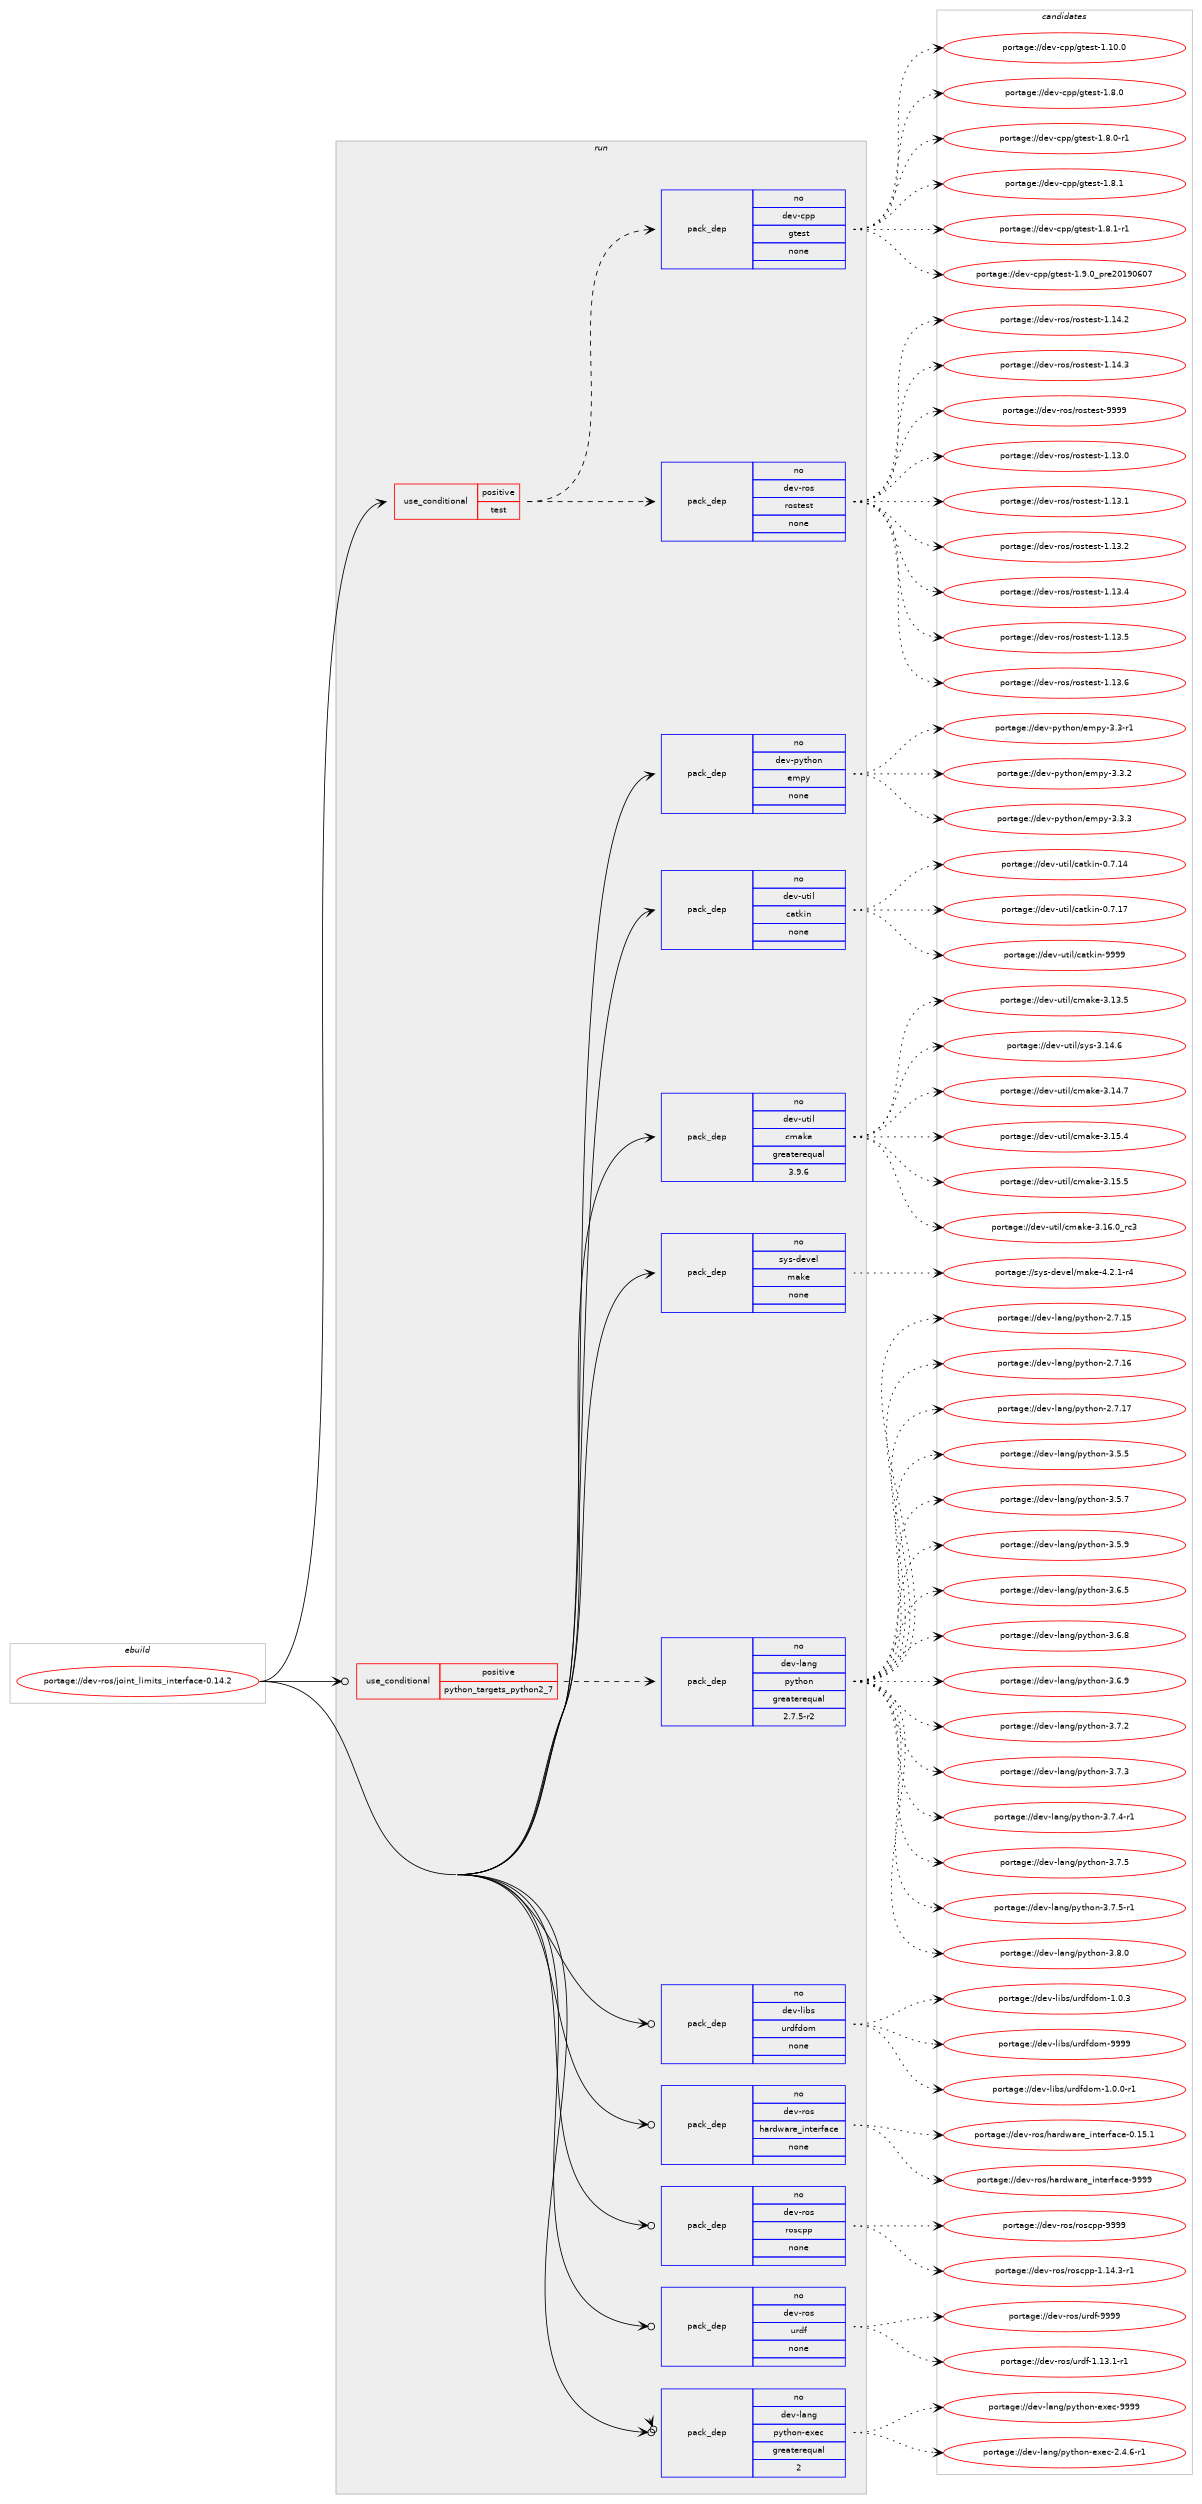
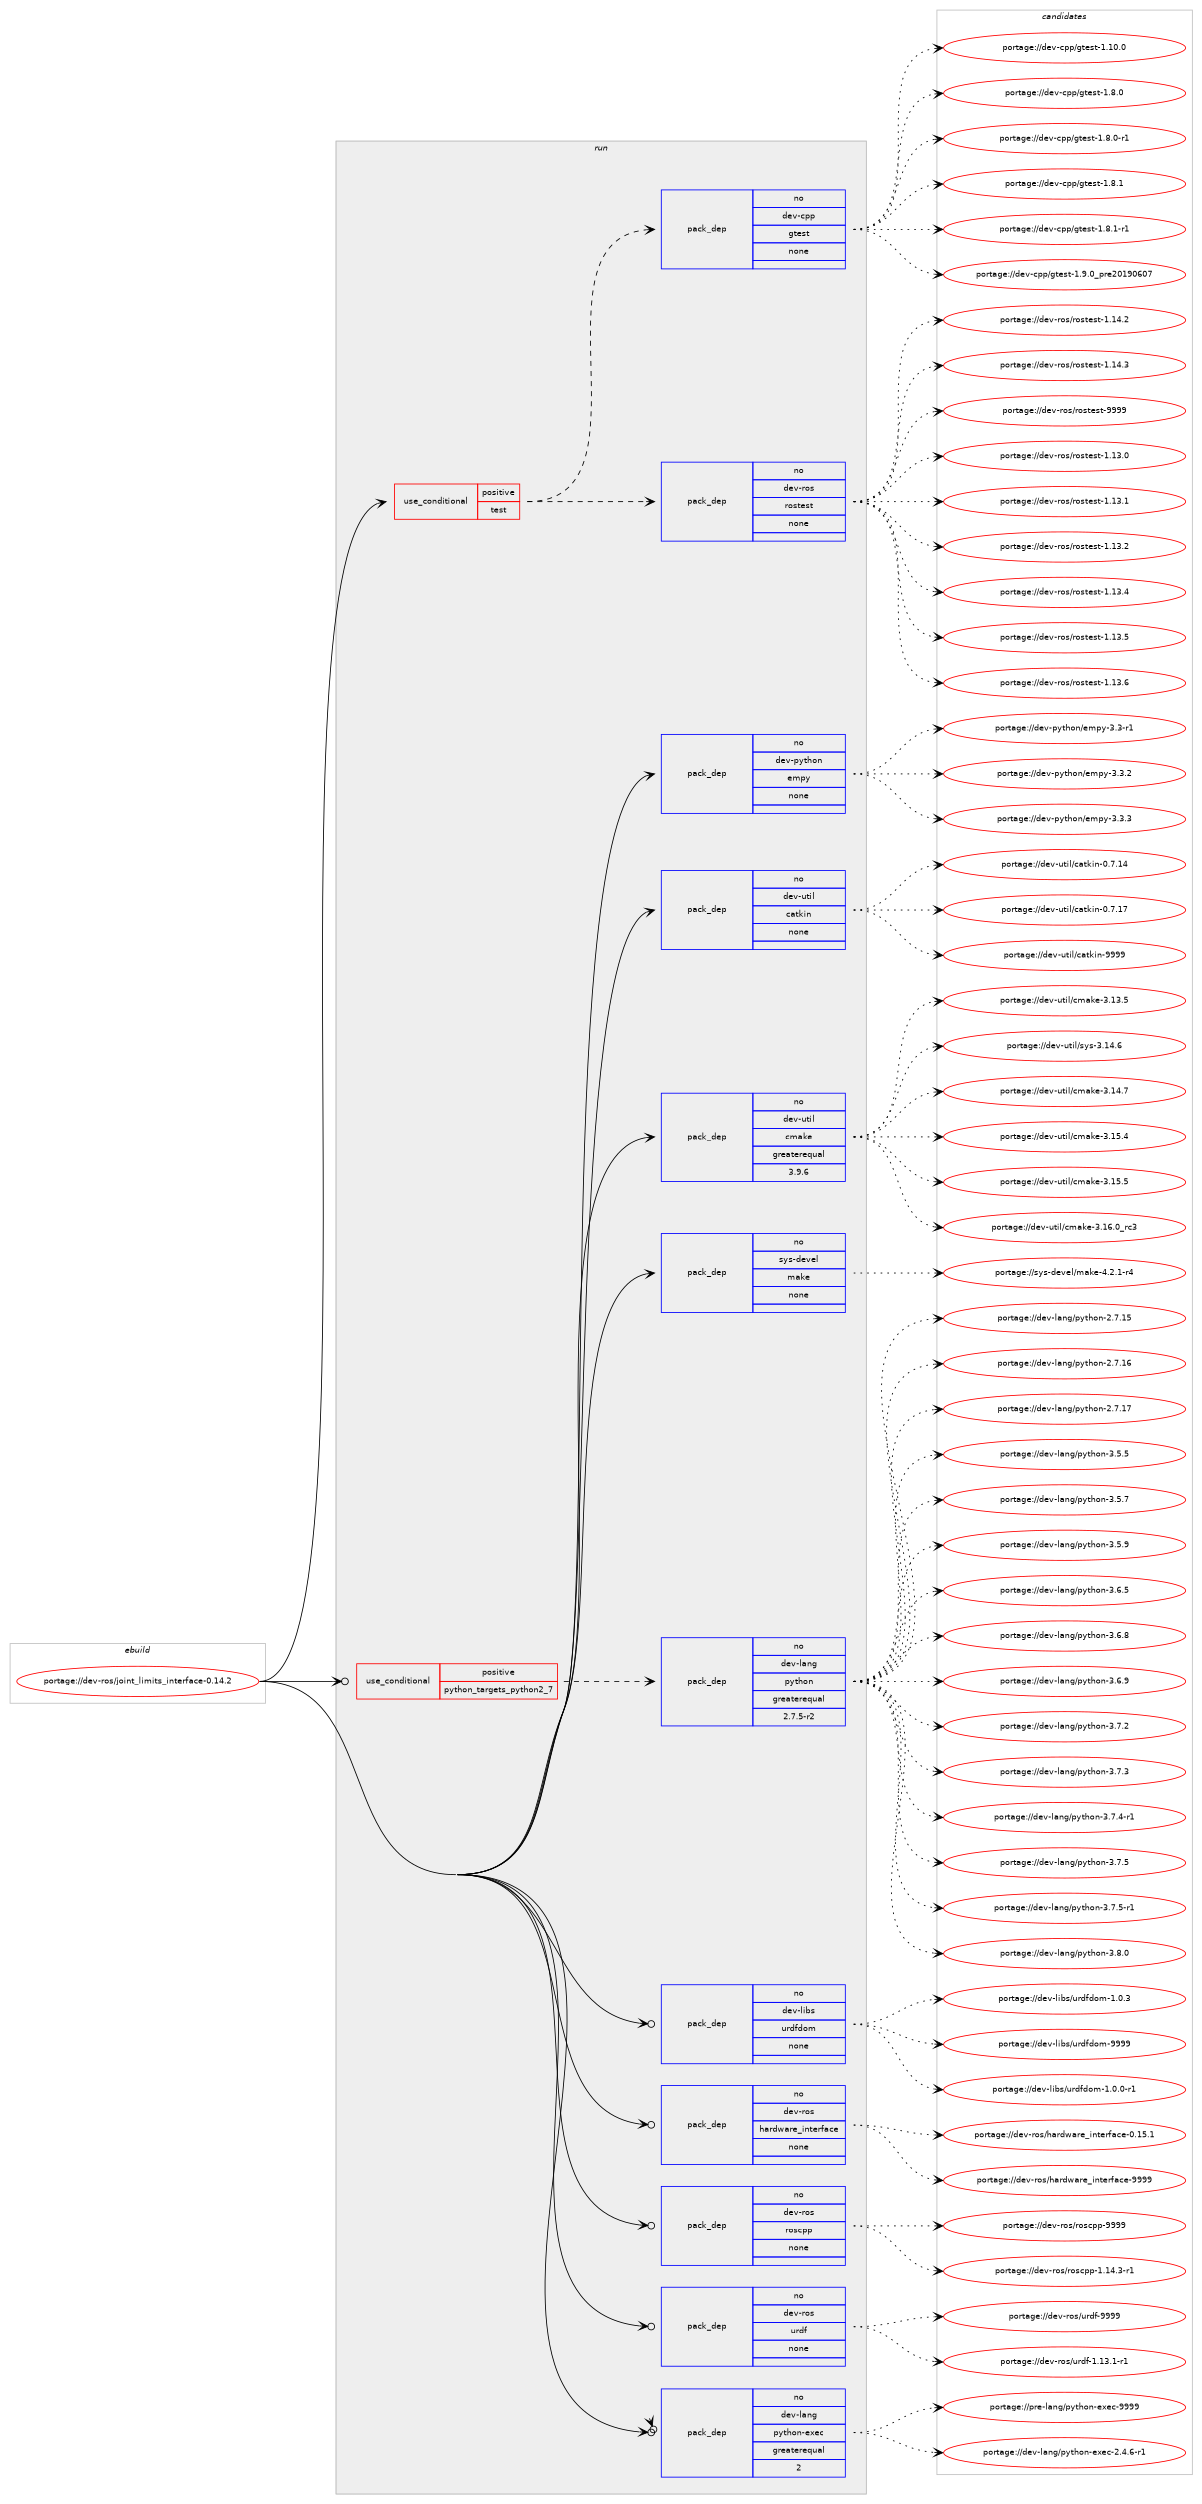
(1065, 2407) -> (1065, 2407)
